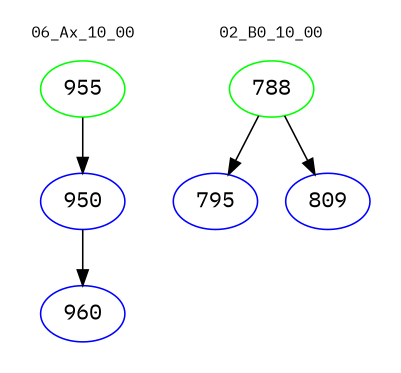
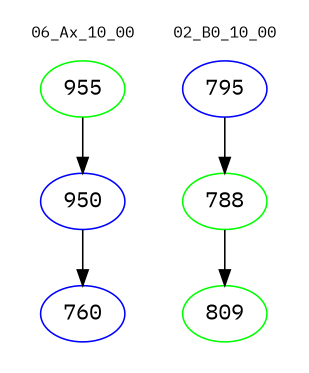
(247, 138) -> (225, 138)
(328, 201) -> (225, 314)
(83, 314) -> (83, 314)
